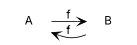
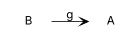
(65, 22) -> none
(69, 31) -> (70, 15)
